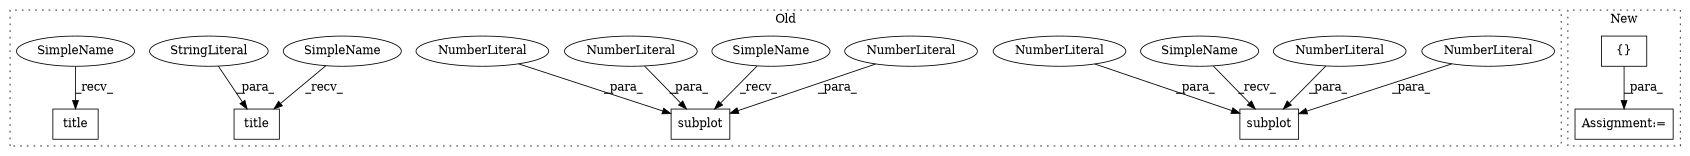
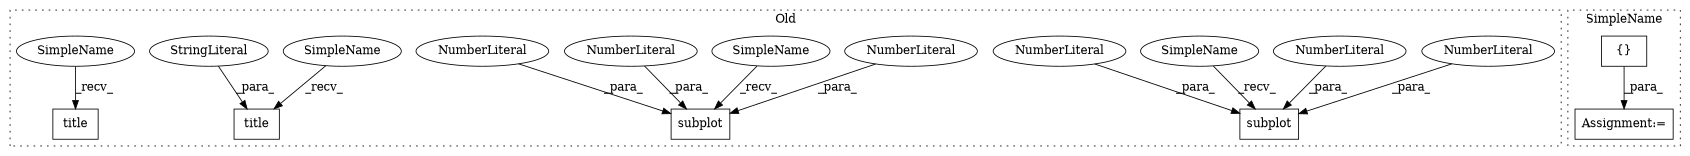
(1624, 20) -> (1624, 20)
